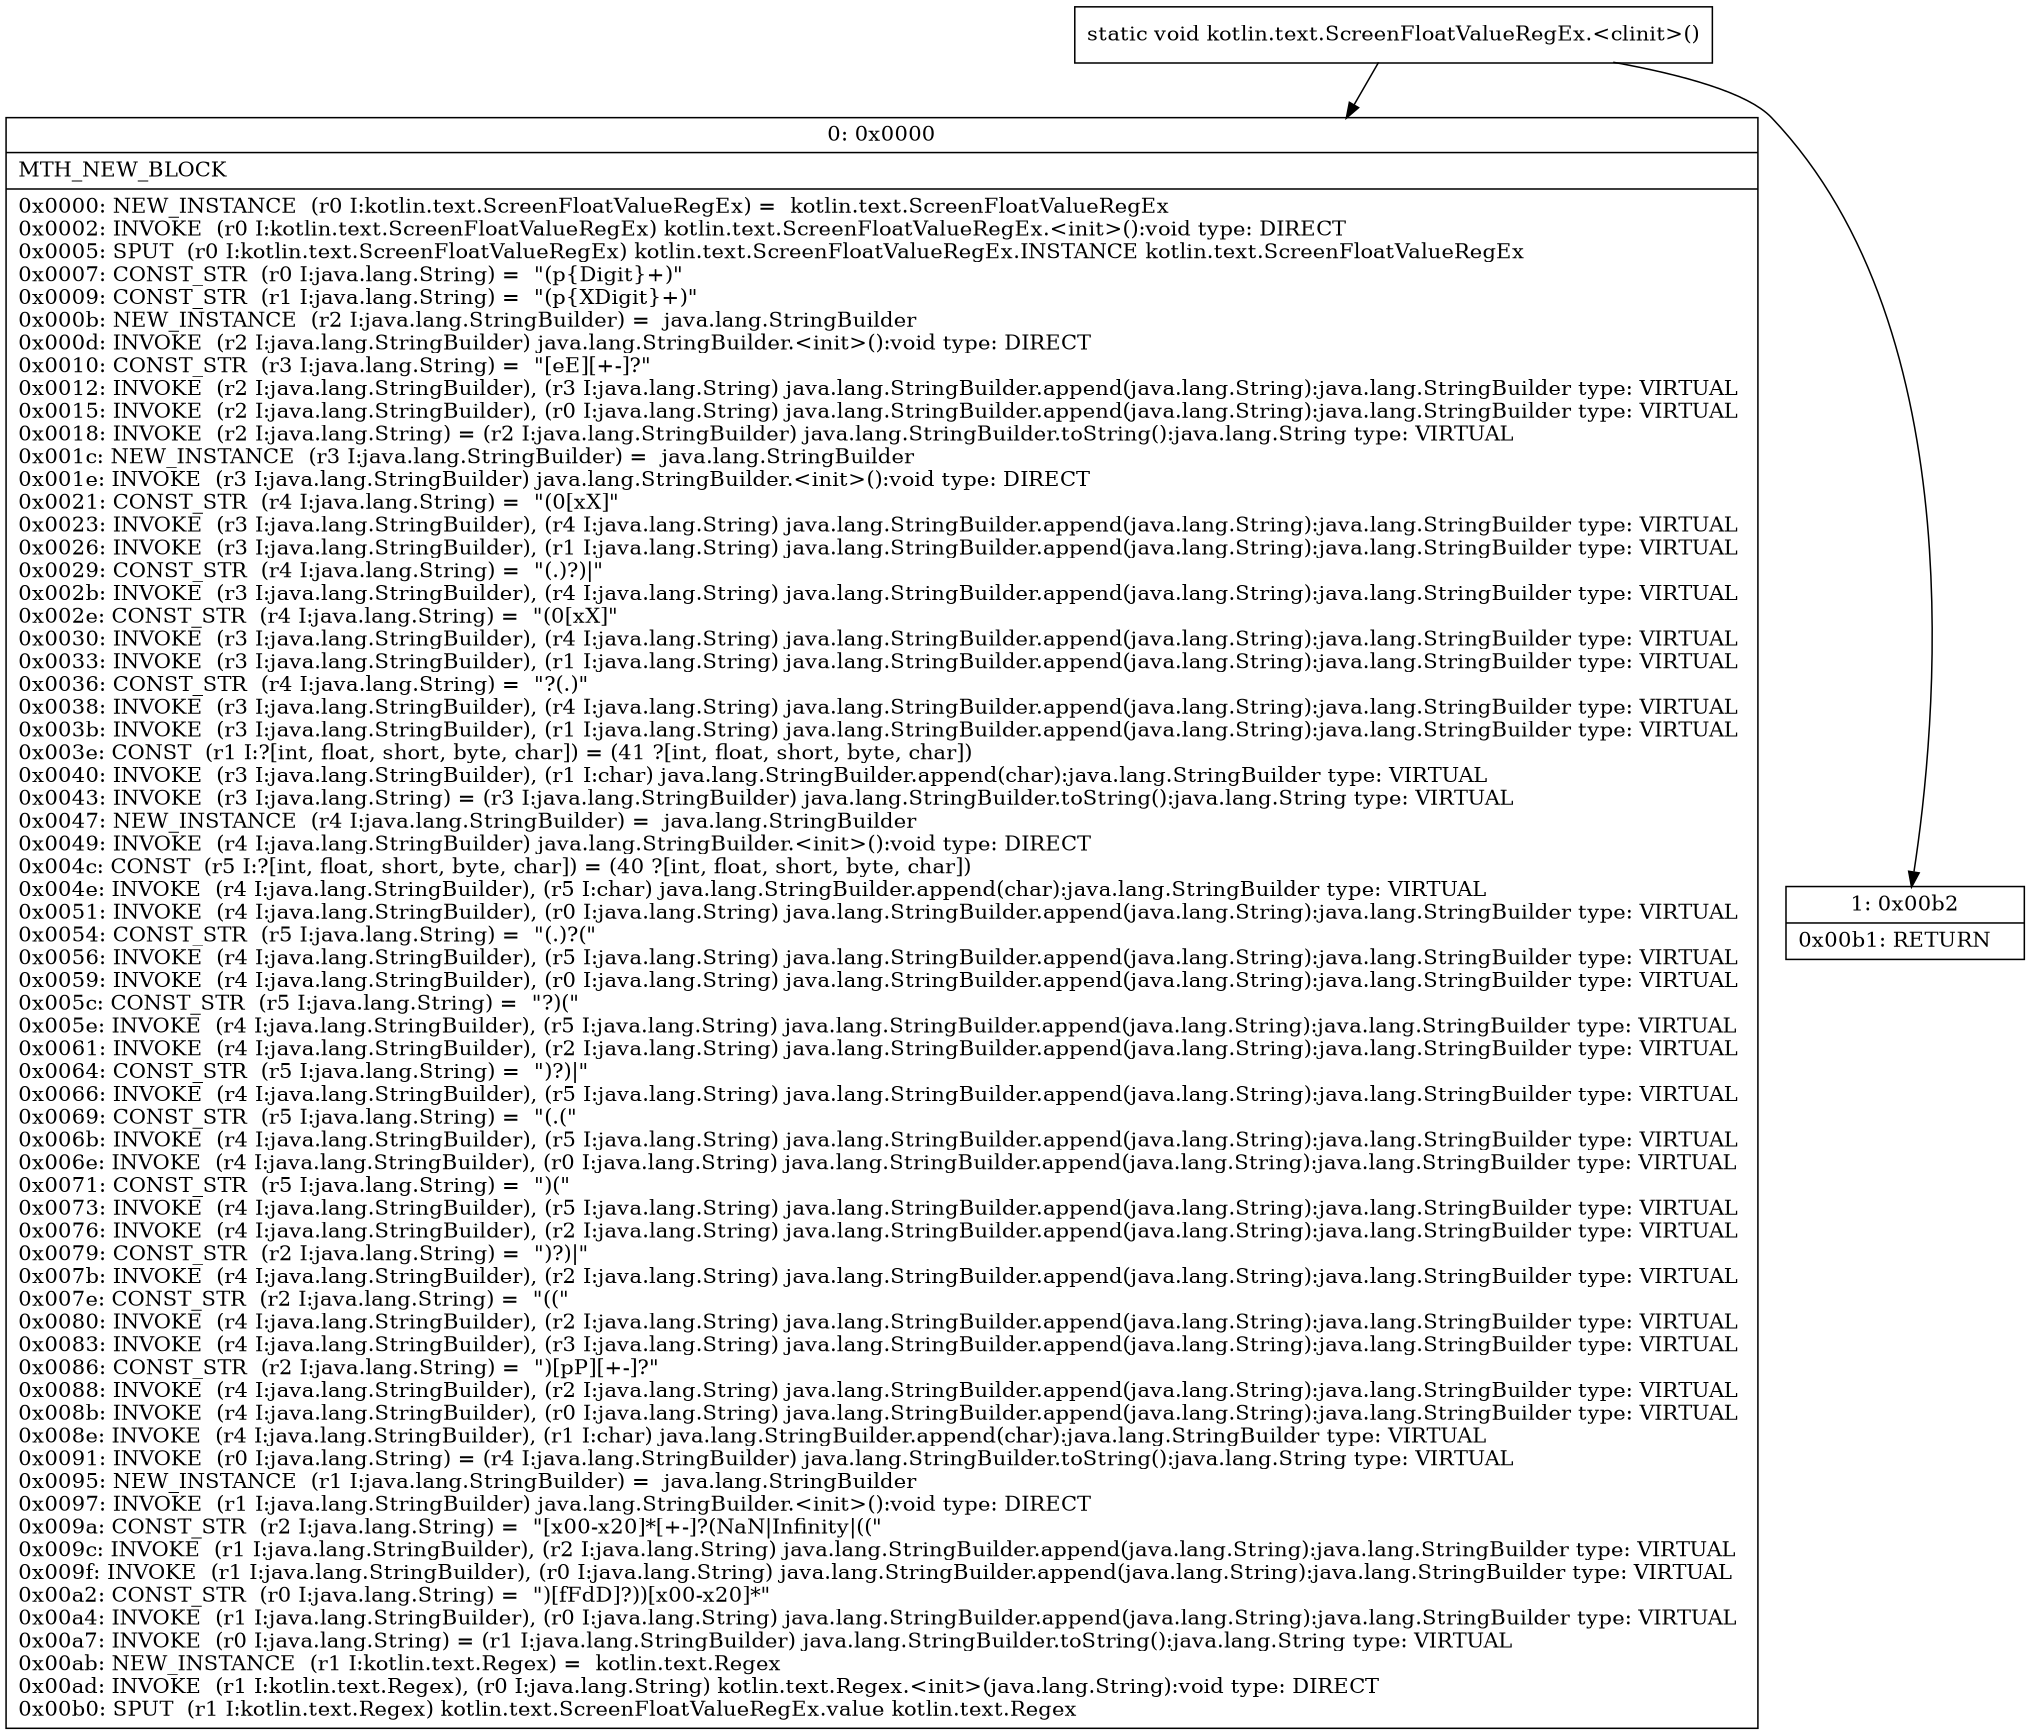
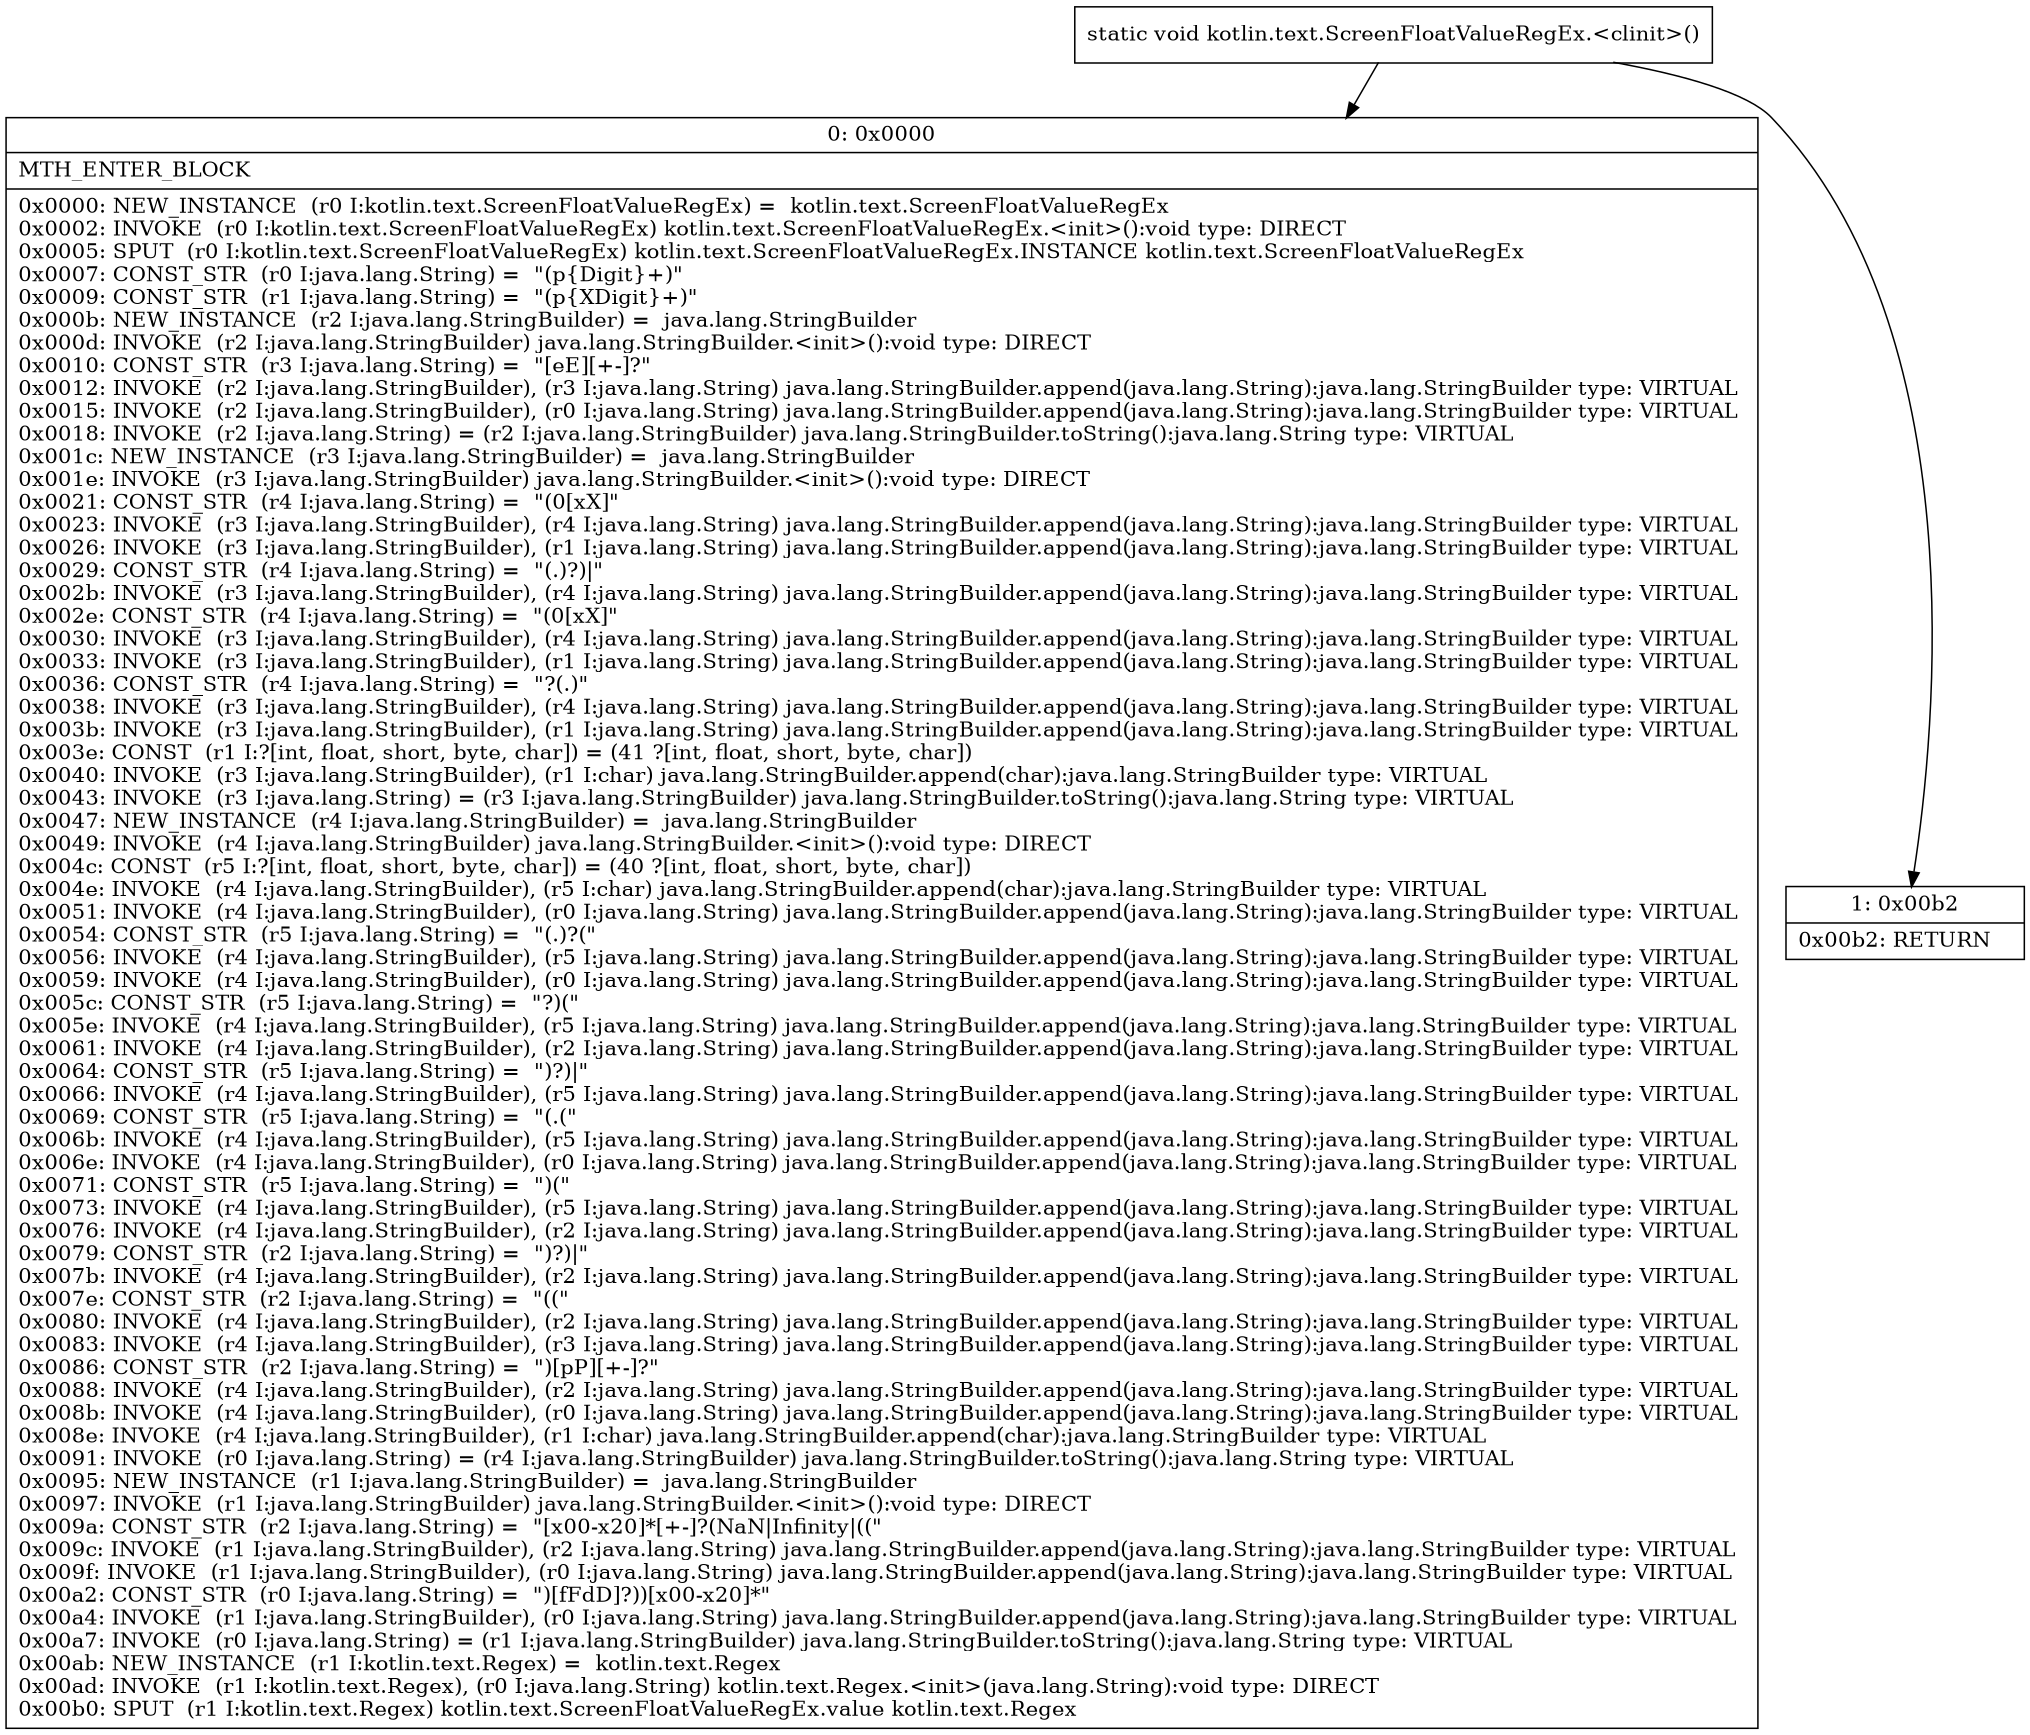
(123, 170) -> (135, 170)
(1905, 940) -> (1905, 940)
